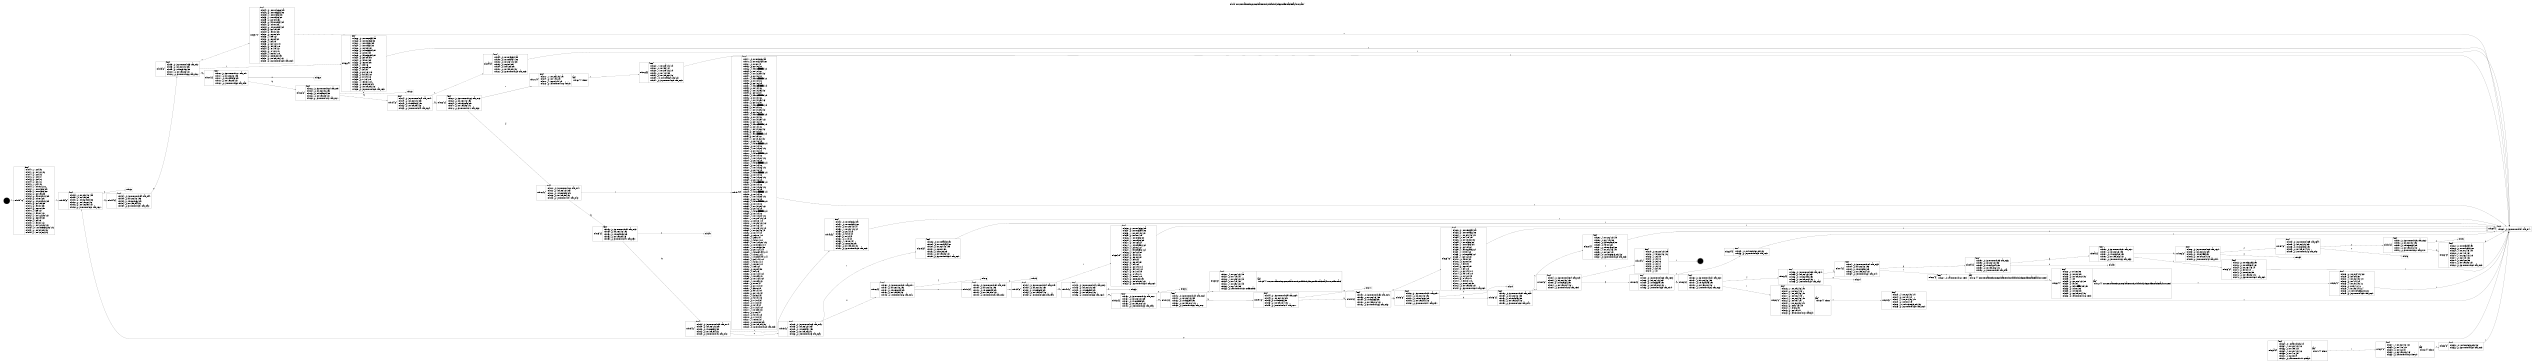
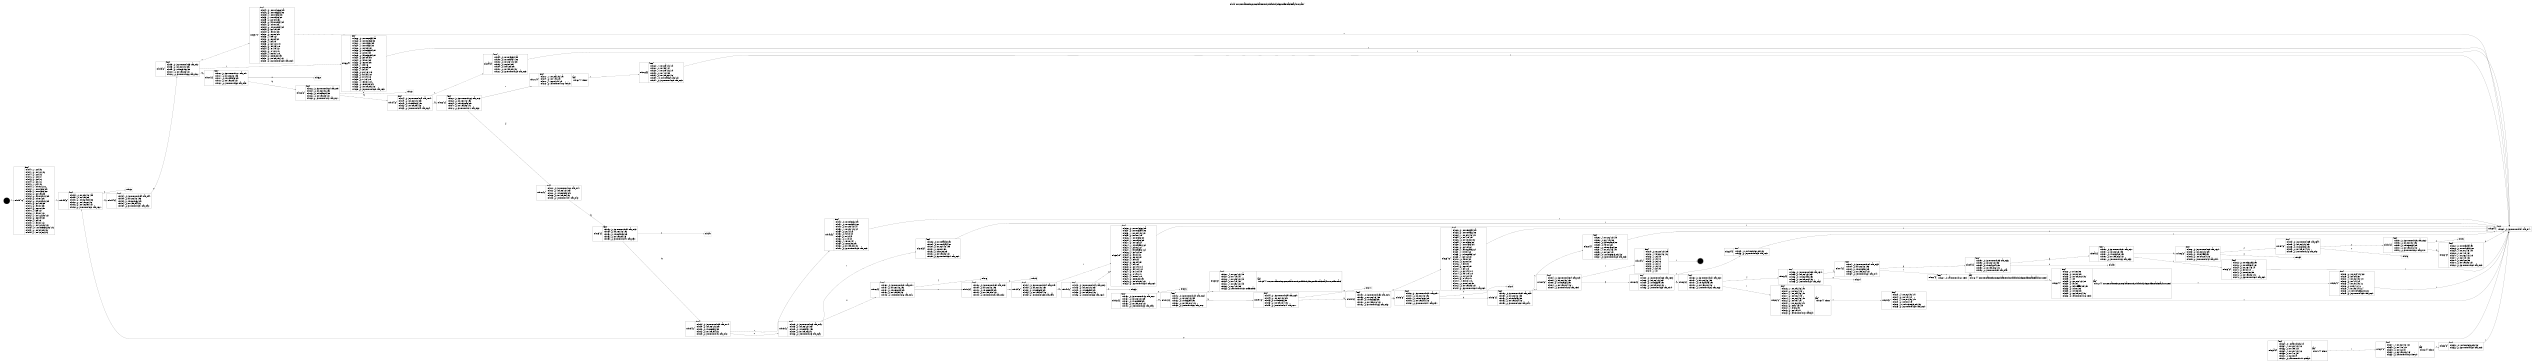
(754, 193) -> none
(1108, 295) -> (1103, 277)
